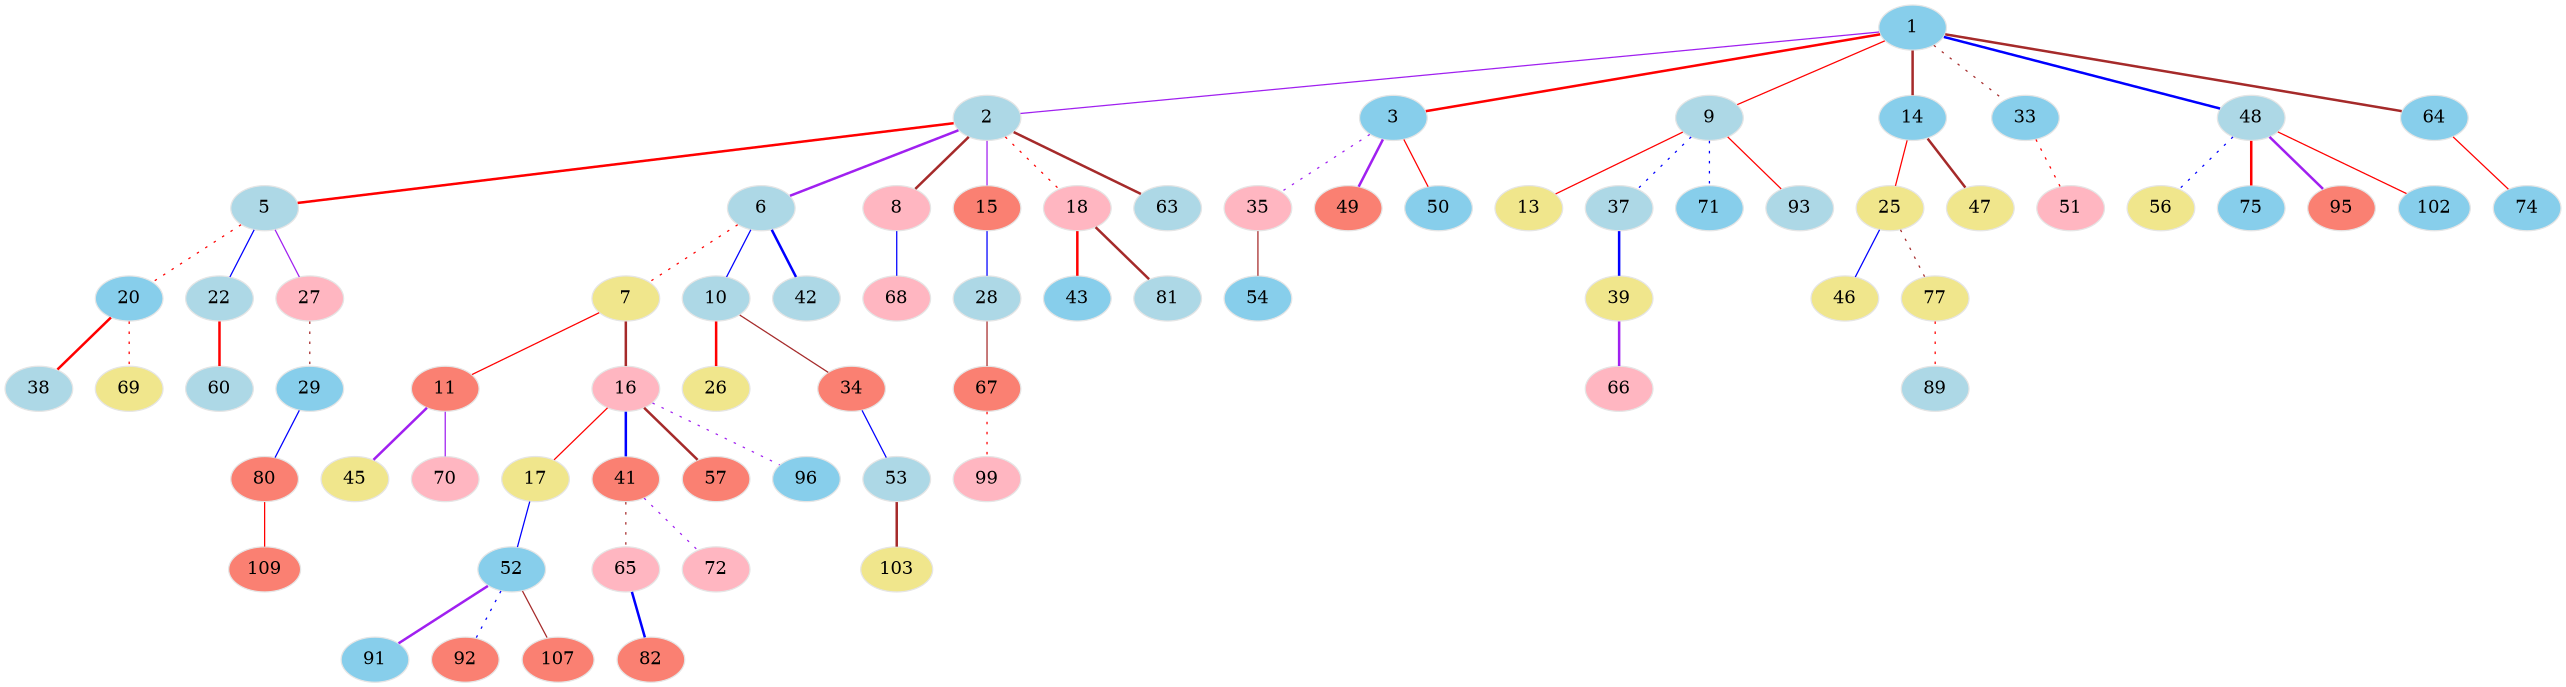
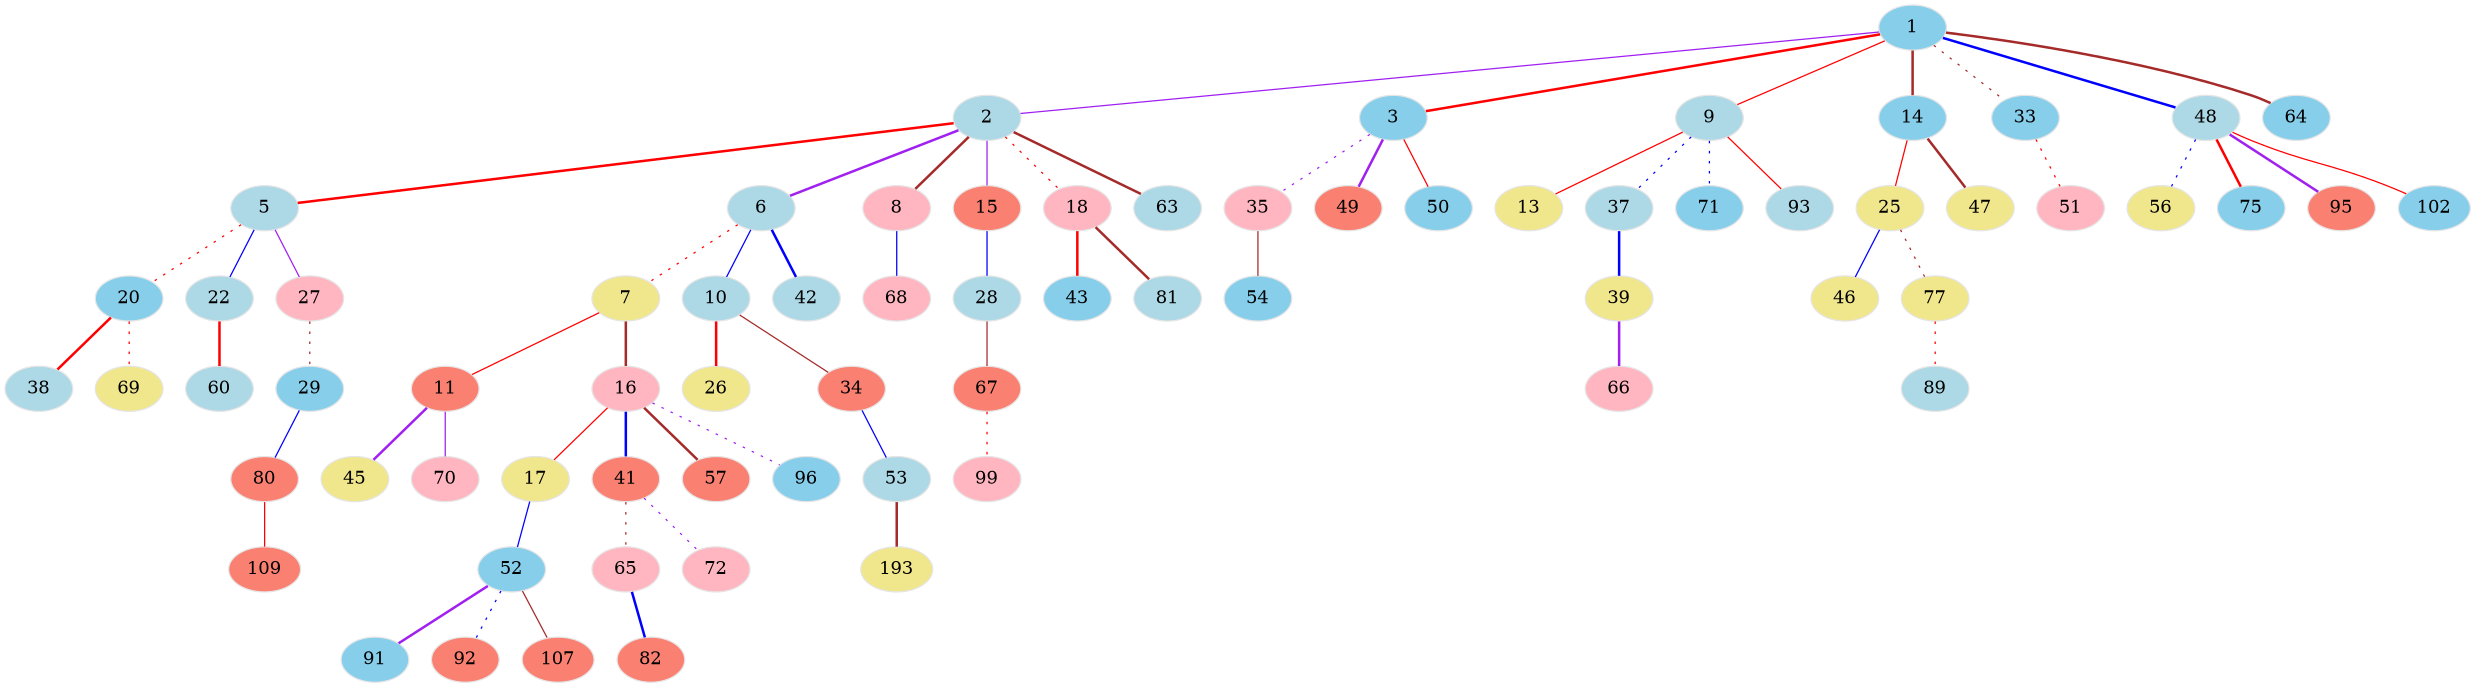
(2527, 208) -> none
(897, 569) -> (897, 569)
